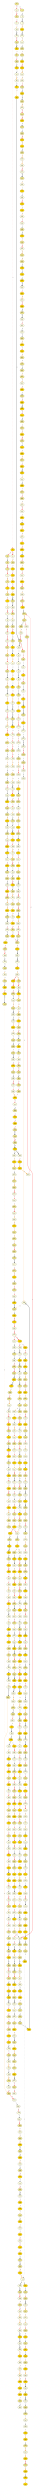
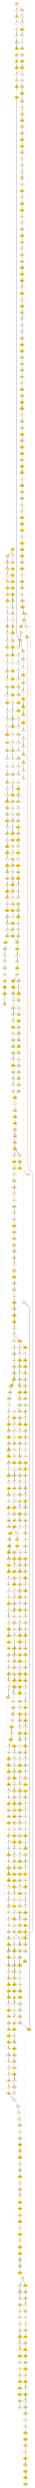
(22, 415) -> (22, 415)
